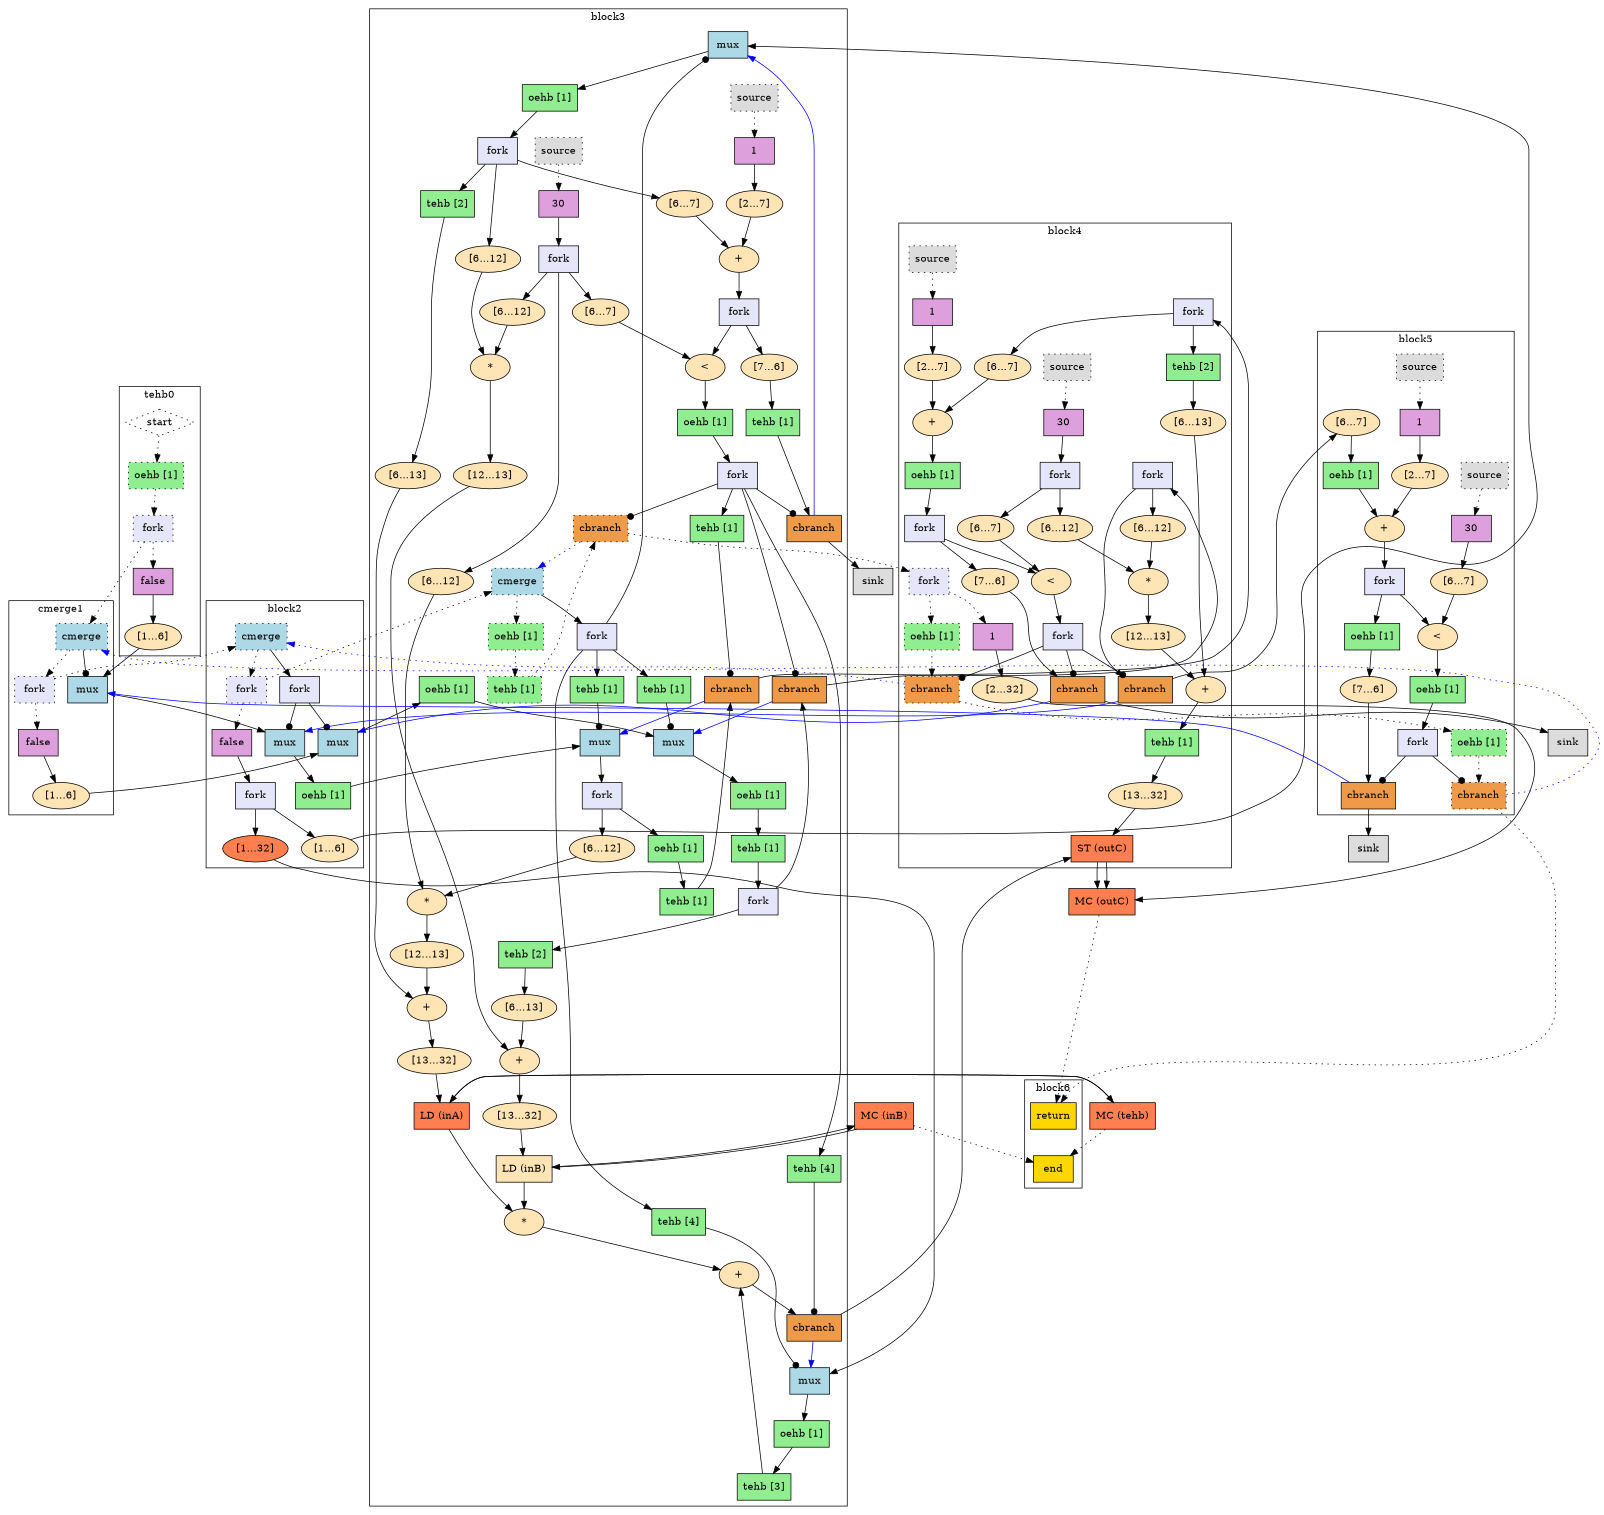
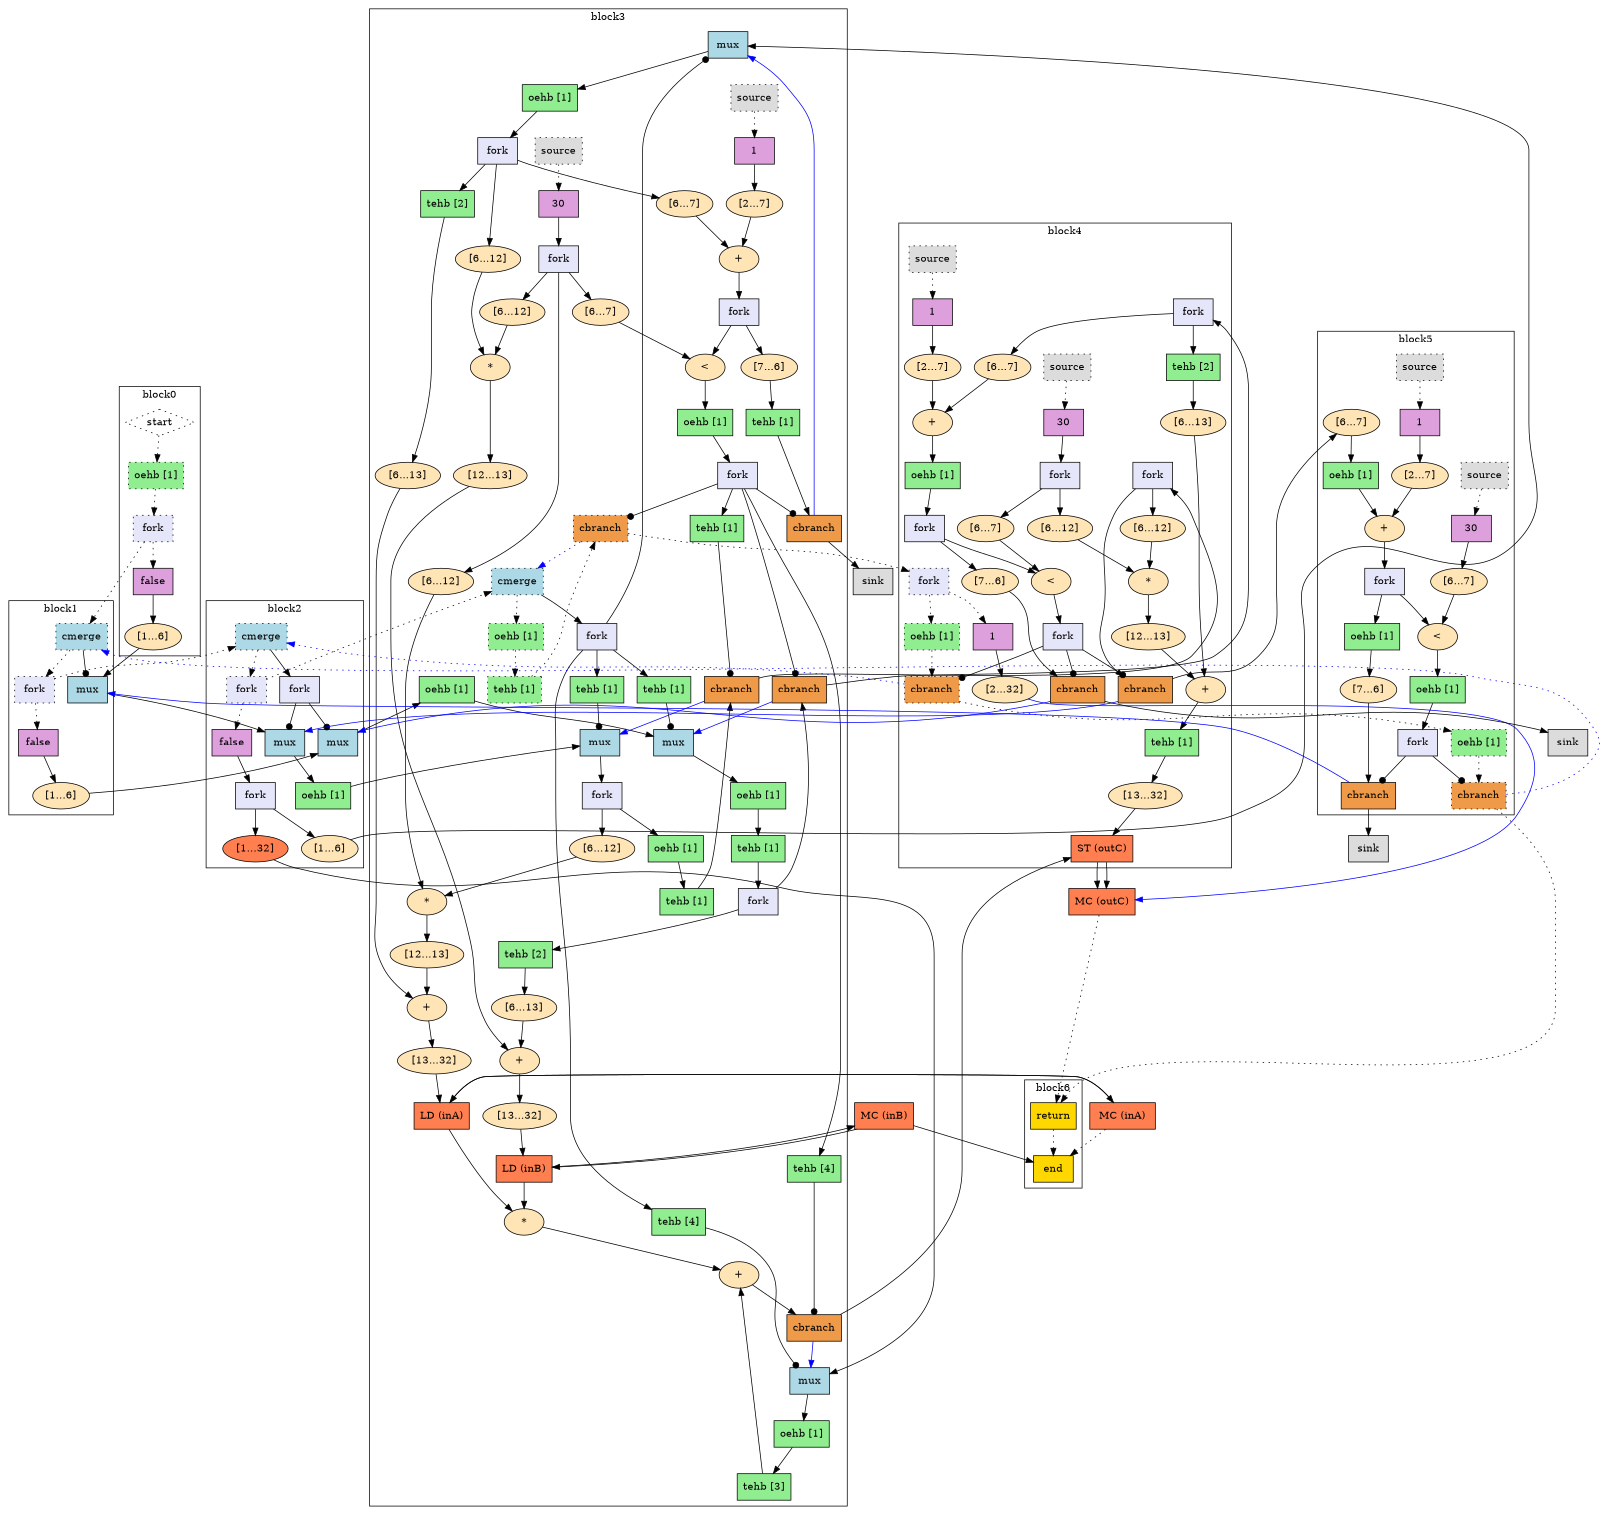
(160, 395) -> (160, 395)
(61, 609) -> (61, 609)
(1529, 746) -> (1529, 746)
(1123, 1116) -> (1123, 1116)
none -> (1053, 1139)
(970, 1143) -> (970, 1143)
(524, 1169) -> (524, 1169)
